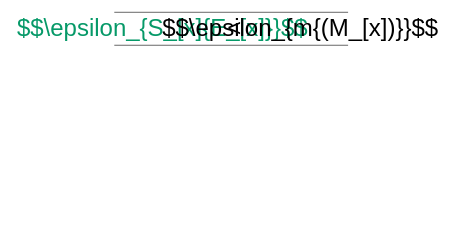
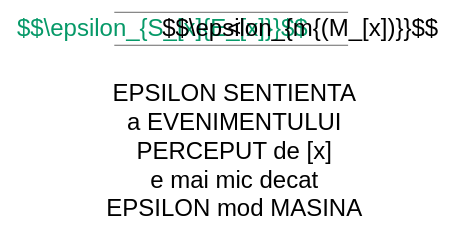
none -> (234, 150)
